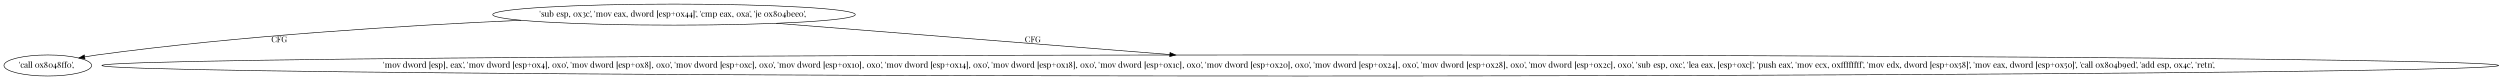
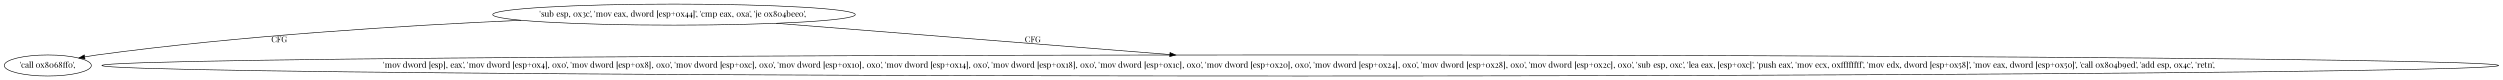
(48, 65) -> (48, 65)
